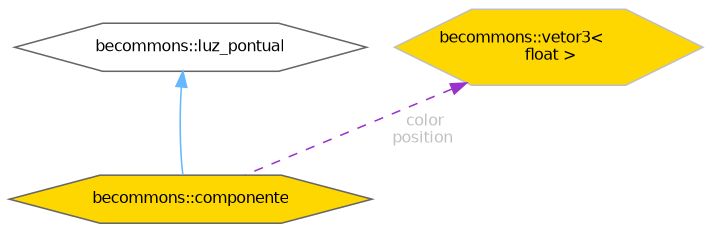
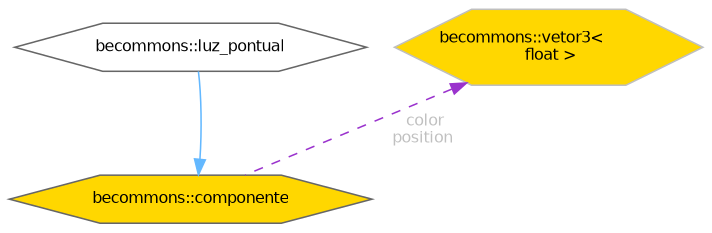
(180, 131) -> (201, 115)
